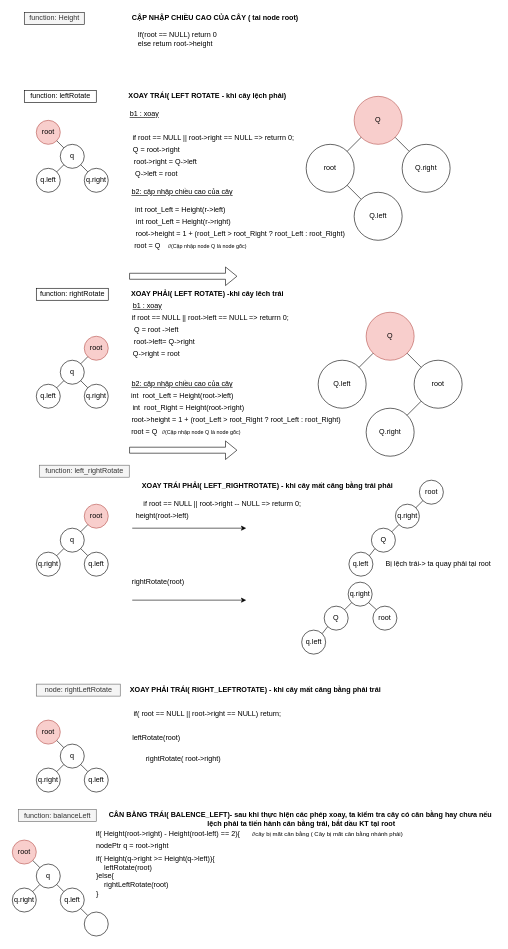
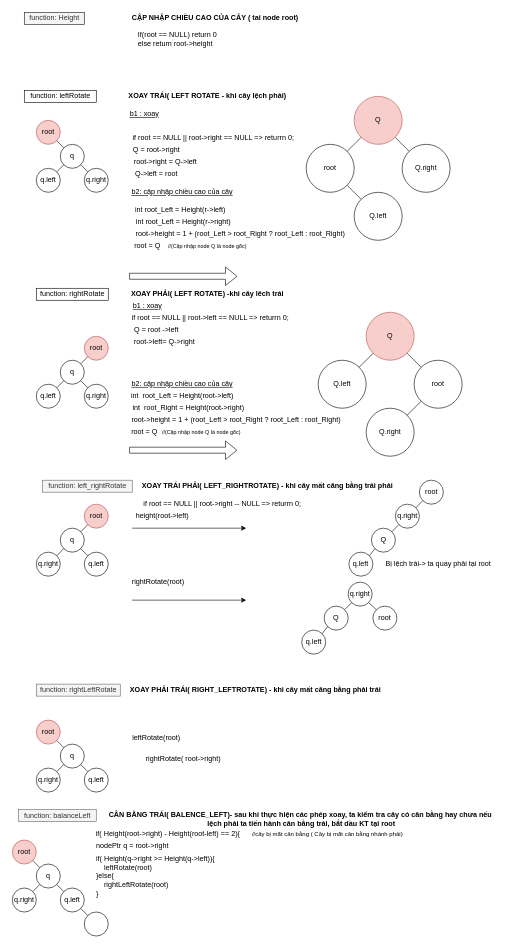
(156, 354) -> none
(84, 471) -> (87, 486)
(79, 690) -> (79, 690)
(207, 714) -> none
